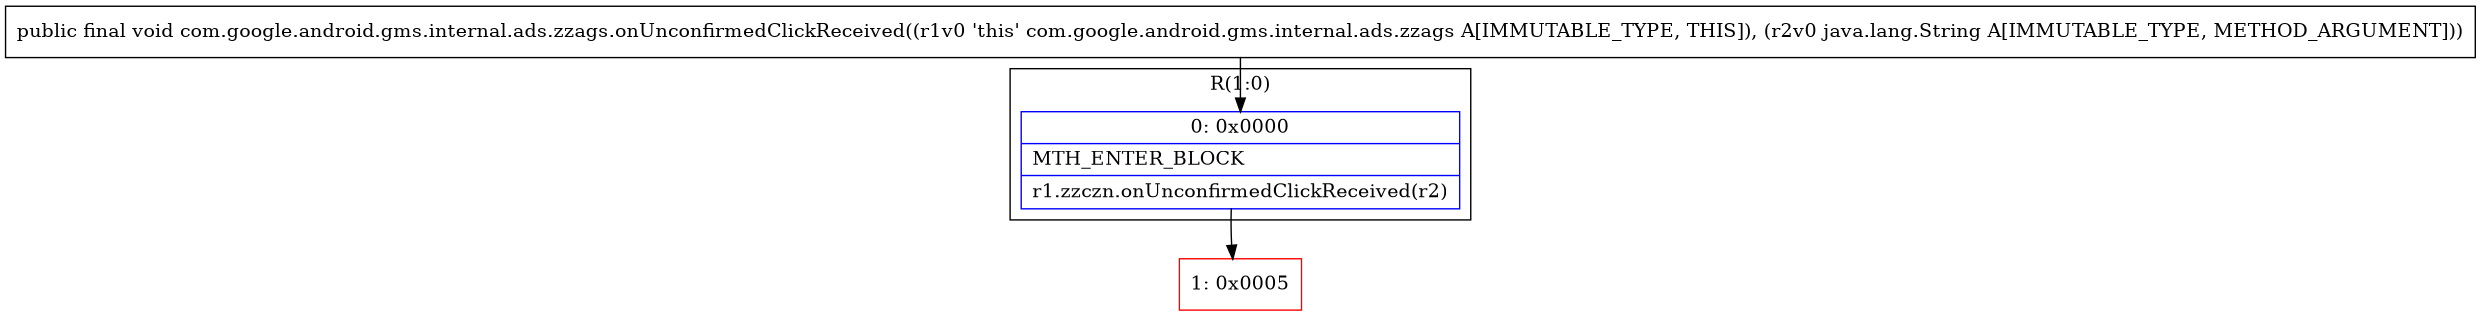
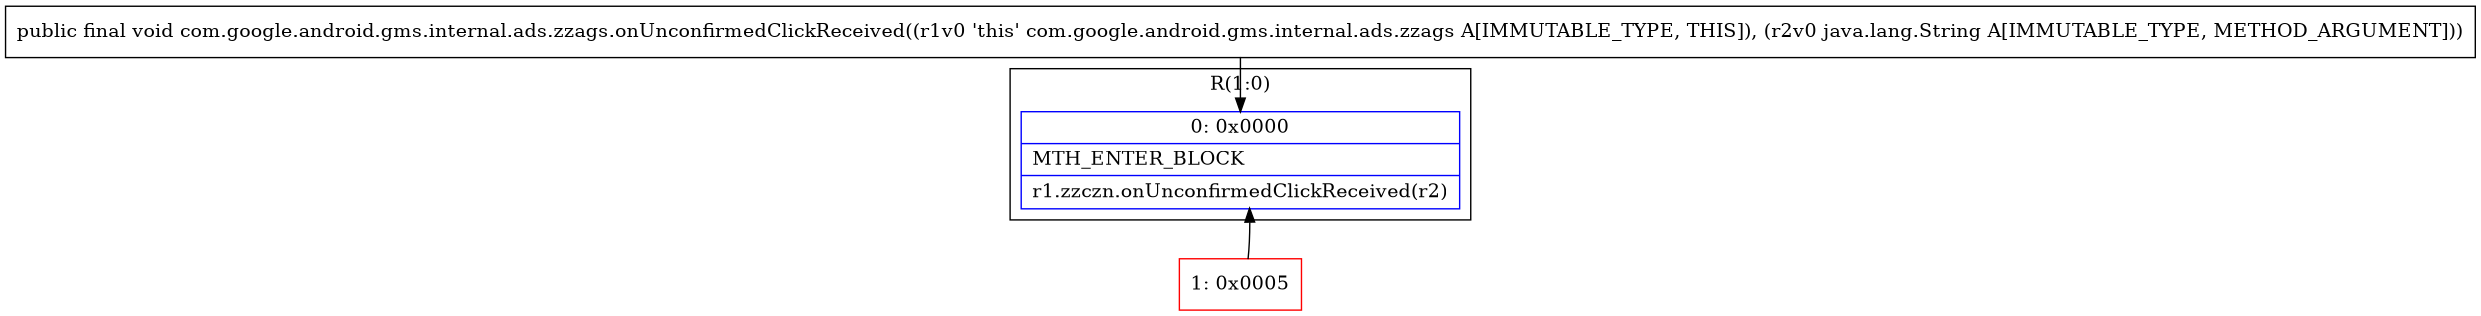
(1231, 229) -> (1249, 241)
